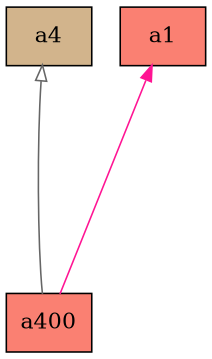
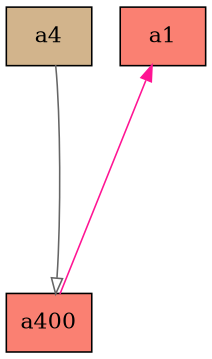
(38, 188) -> (60, 171)
